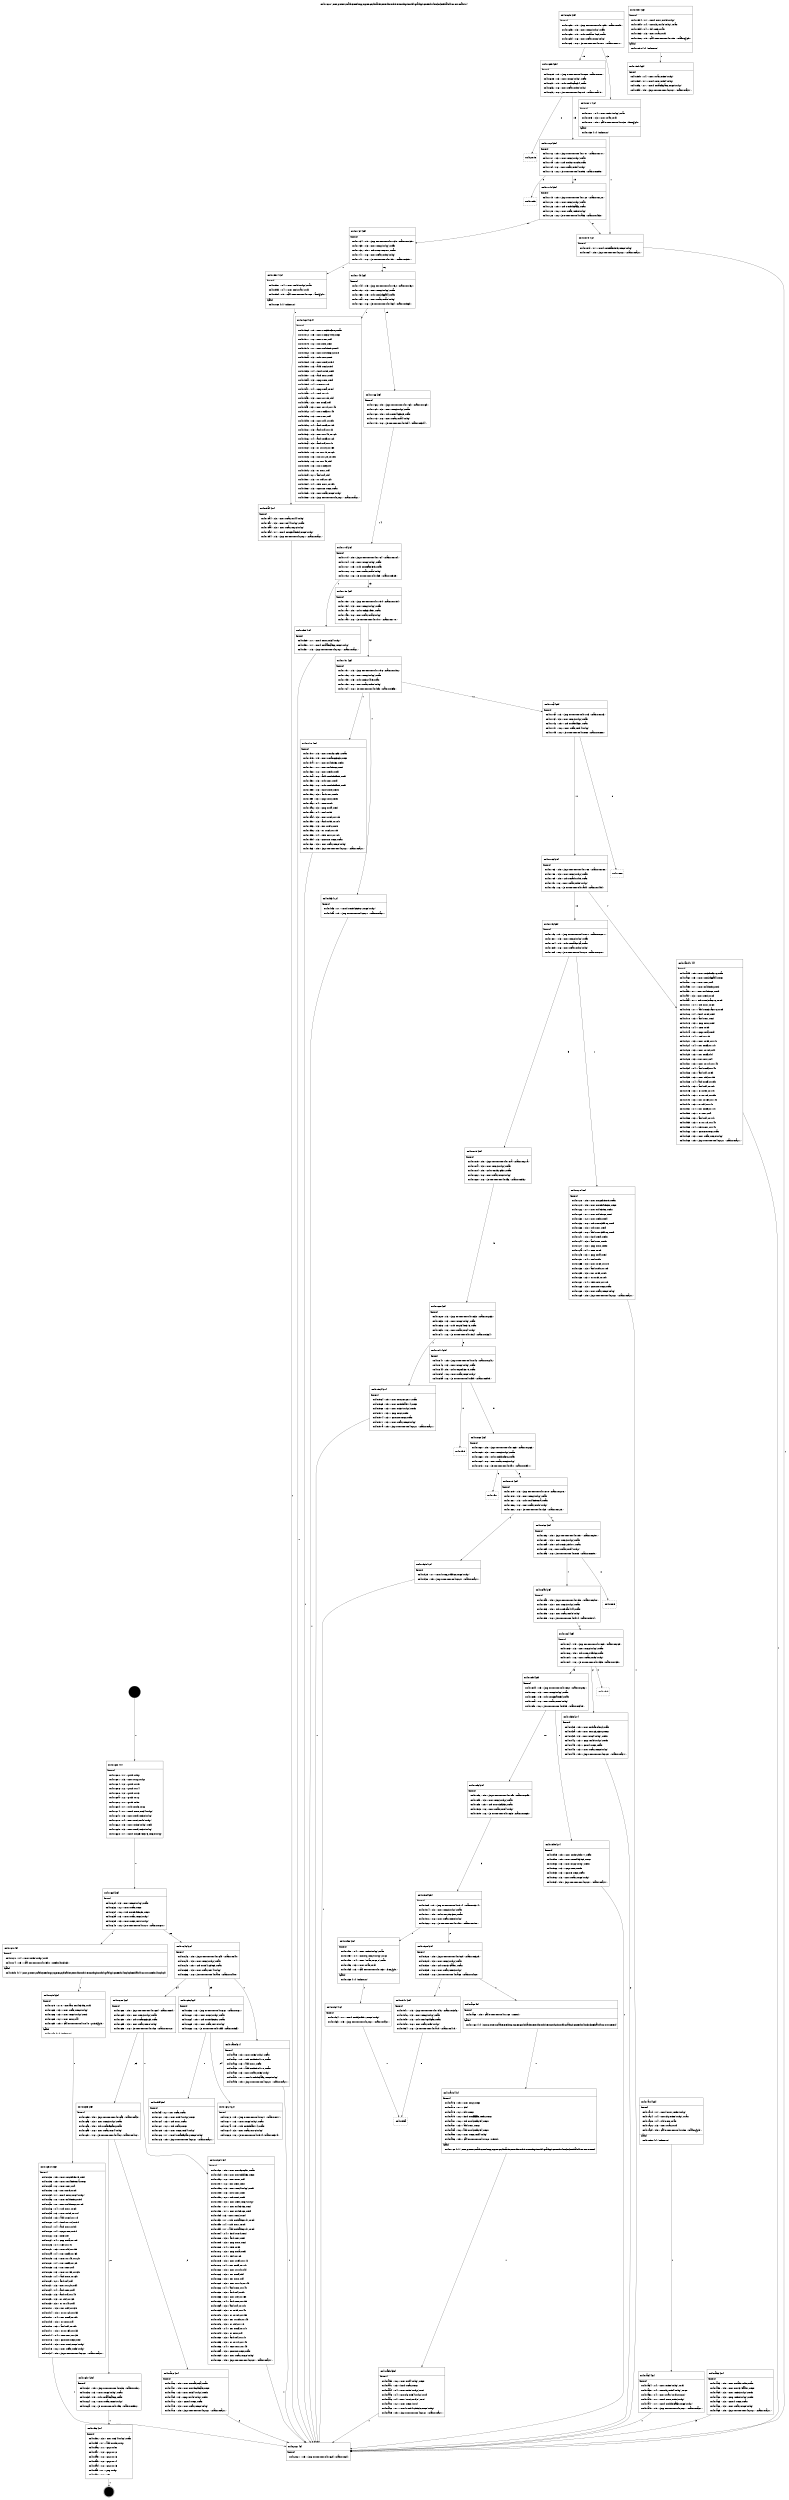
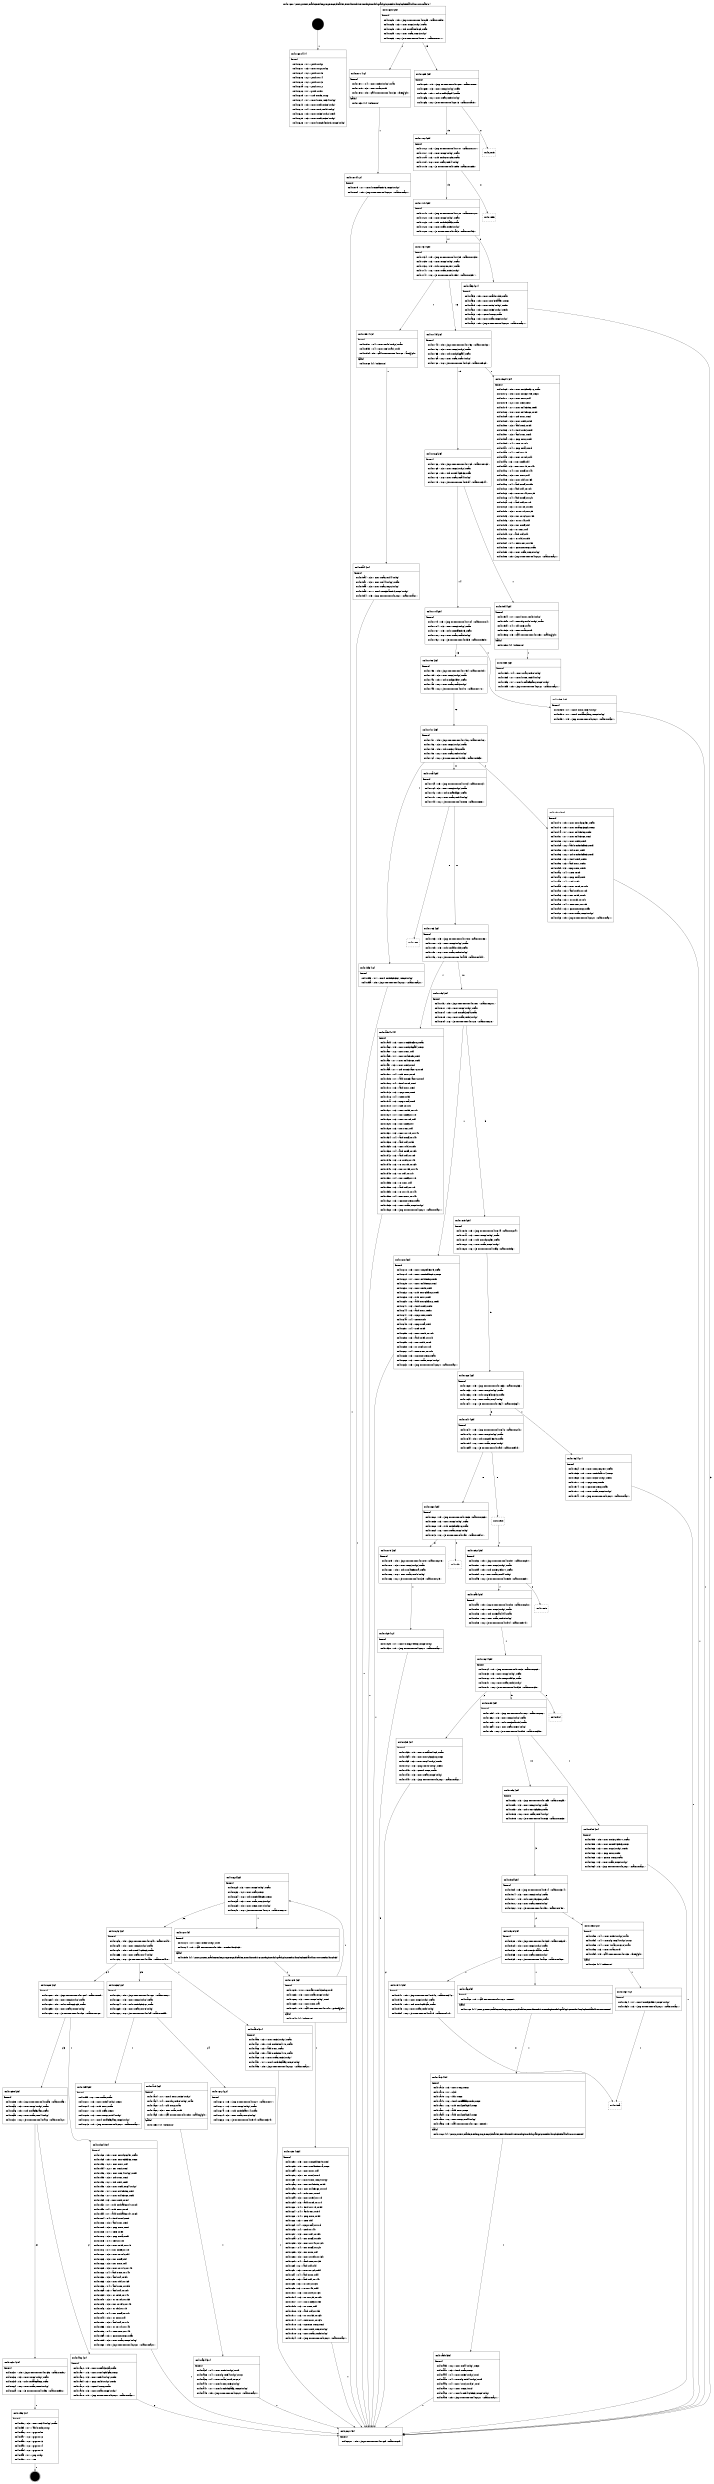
(607, 56) -> (402, 46)
(594, 226) -> (488, 256)
none -> (486, 545)
(550, 1517) -> (498, 1535)
(135, 1863) -> (341, 1922)
(323, 1909) -> (380, 1918)
